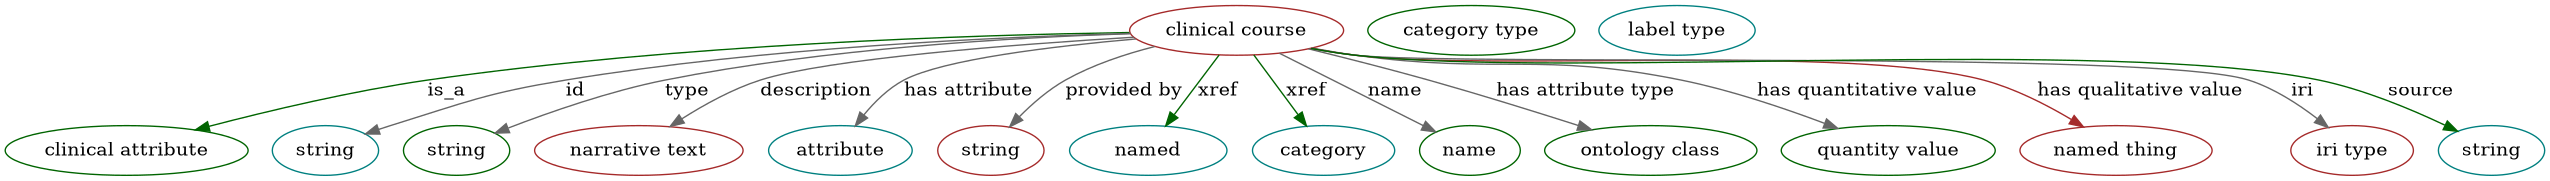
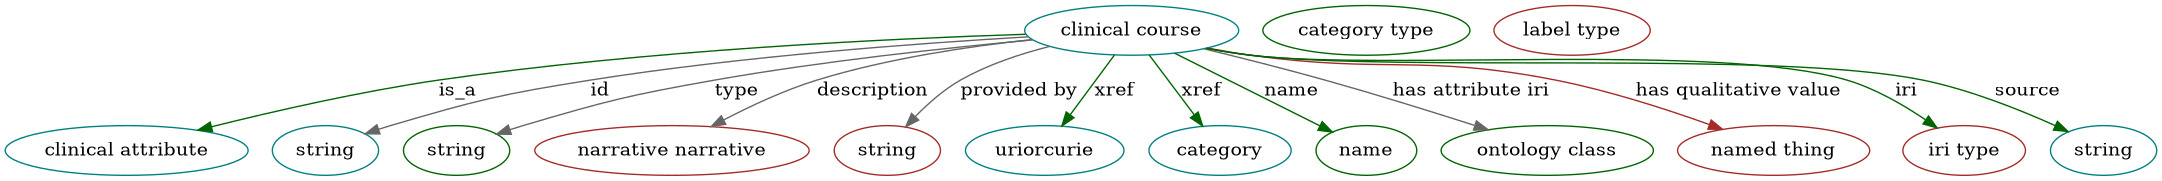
(1237, 30) -> (1132, 30)
(1677, 30) -> (1572, 30)
(1820, 61) -> (1571, 60)
(1351, 89) -> (1247, 90)
(1586, 90) -> (1471, 90)
(127, 150) -> (127, 150)
(639, 150) -> (672, 150)
(840, 150) -> none
(1148, 150) -> (1045, 150)
(1888, 150) -> none
